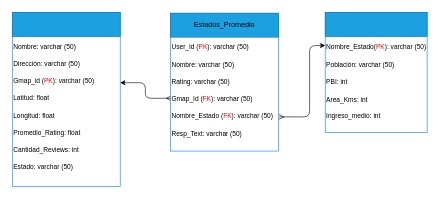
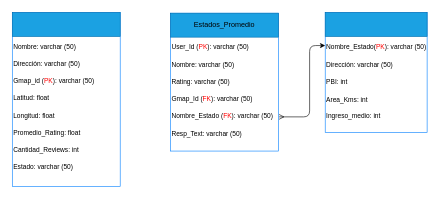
(146, 90) -> none
(377, 90) -> (377, 90)
